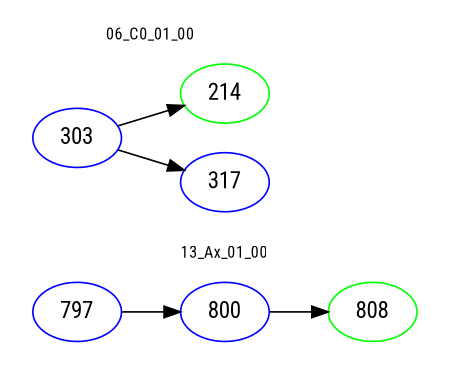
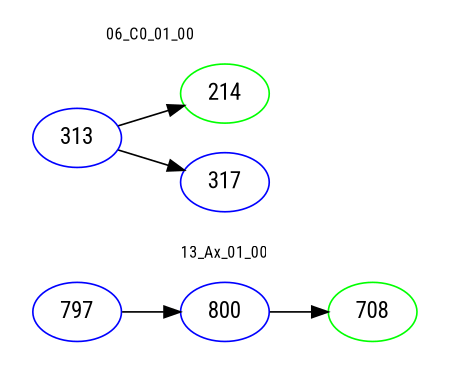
(77, 138) -> (77, 138)
(373, 312) -> (373, 312)
